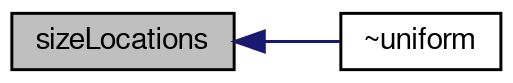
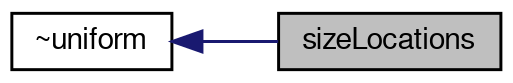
(302, 41) -> (240, 41)
